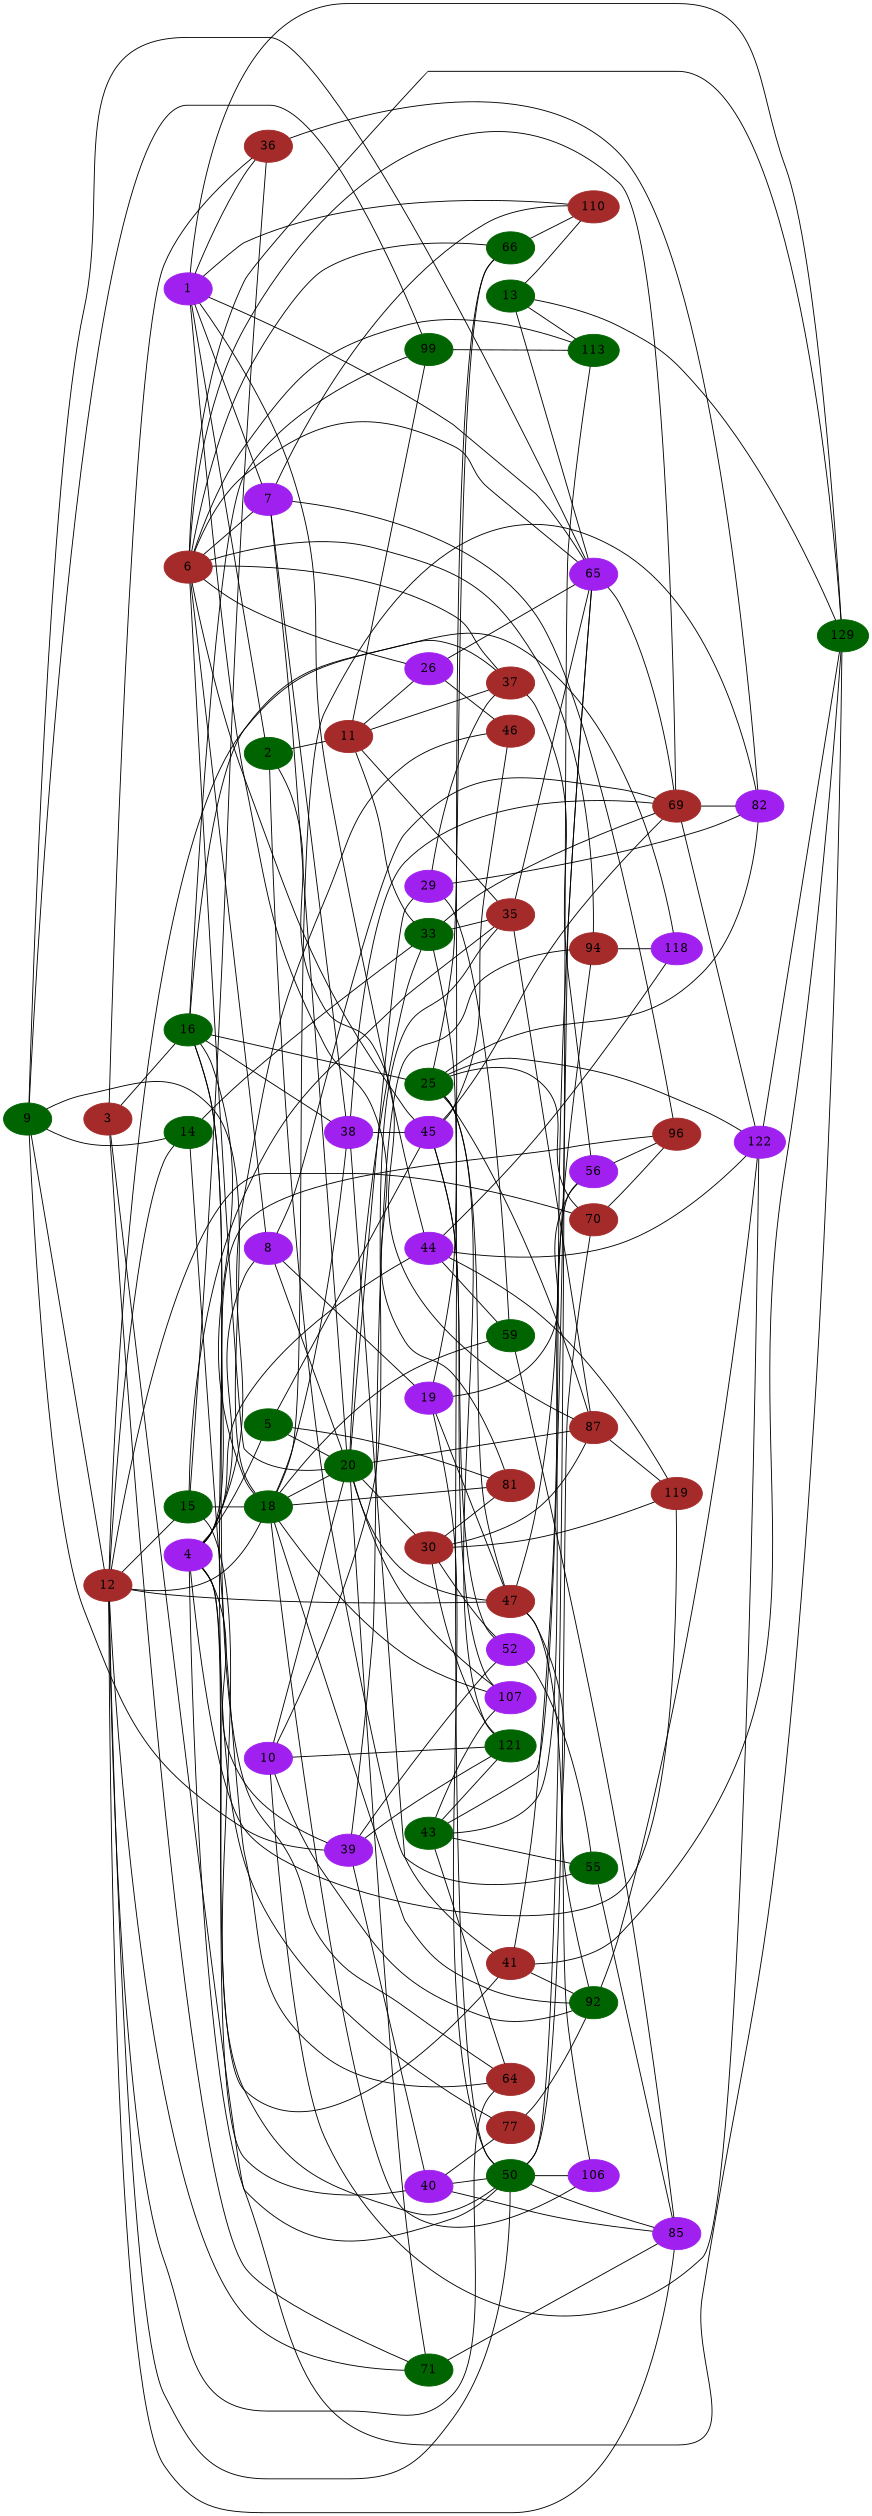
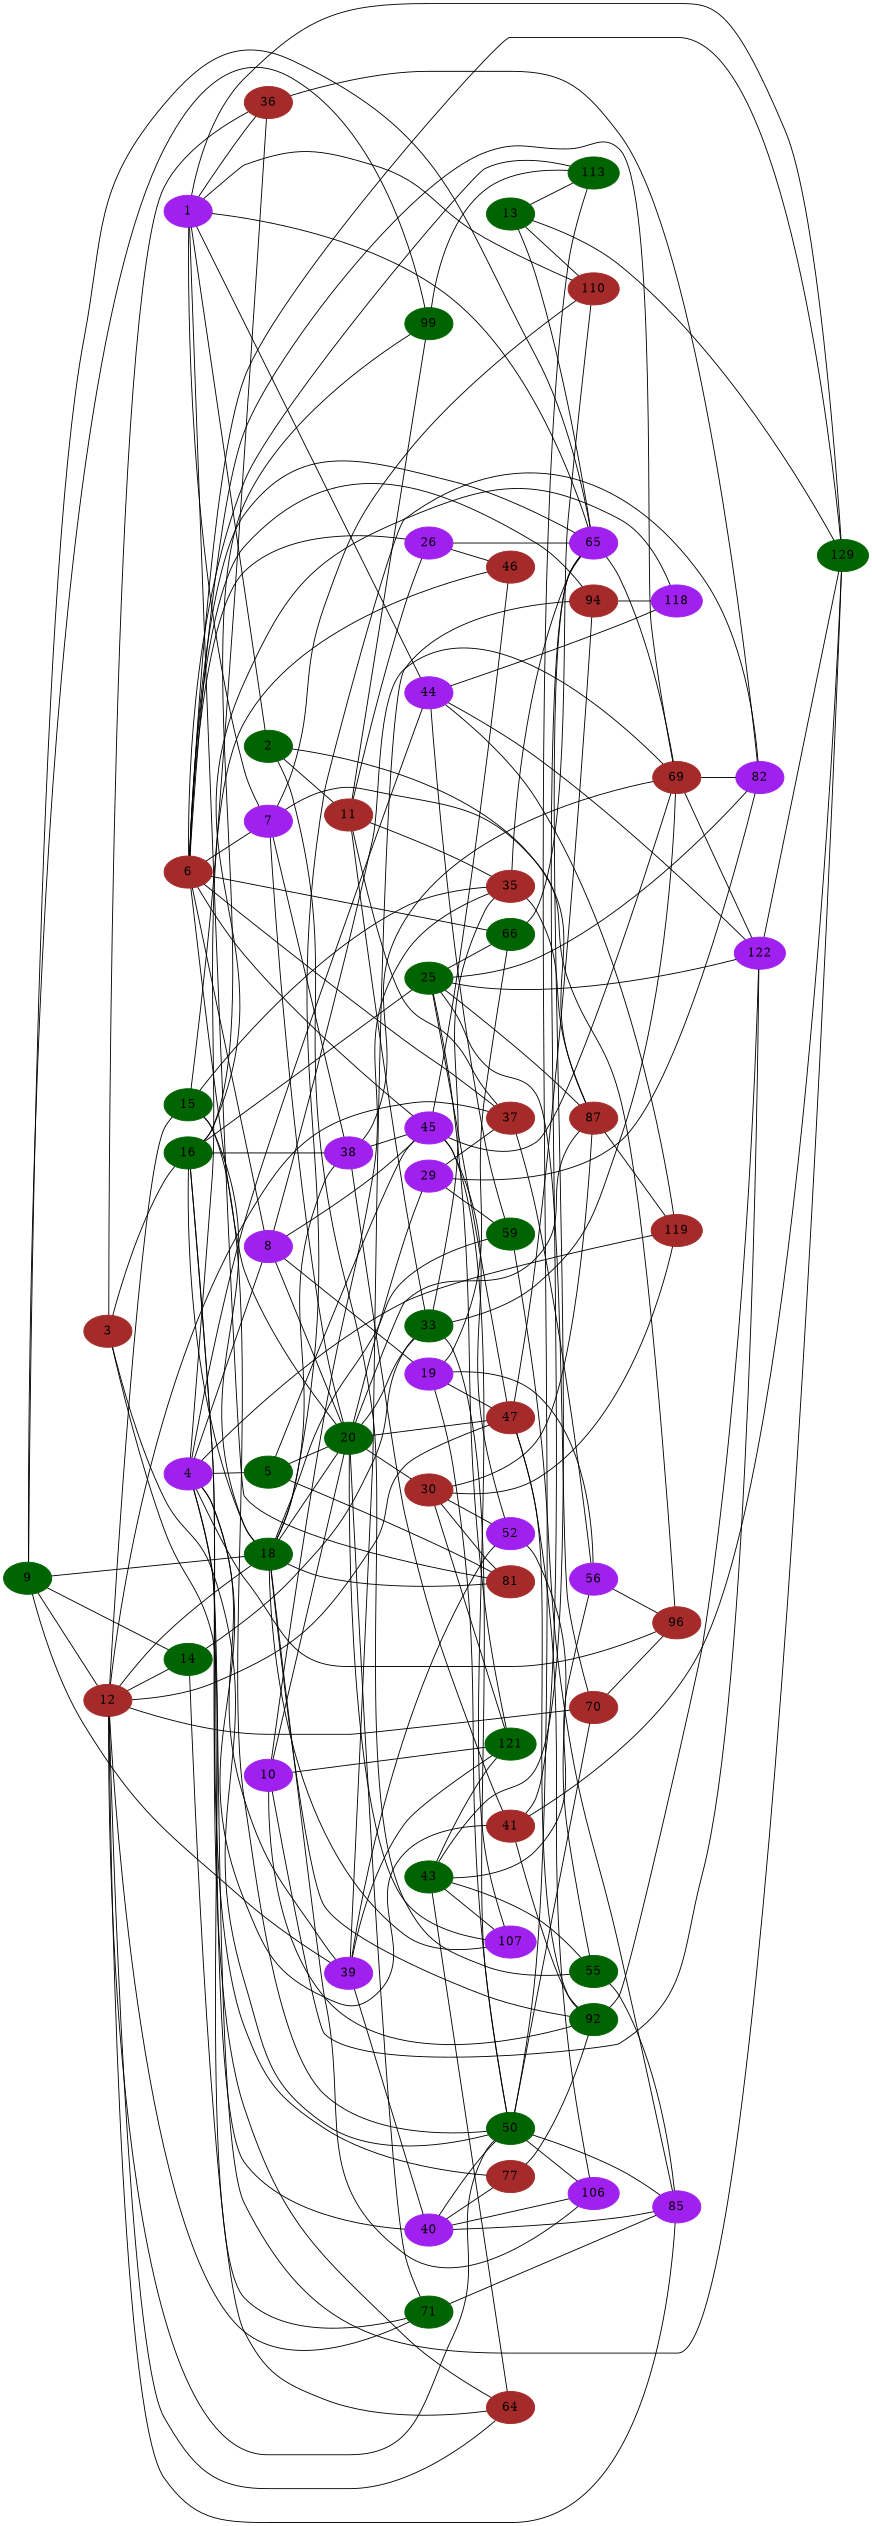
none -> (350, 1194)
none -> (511, 2212)
